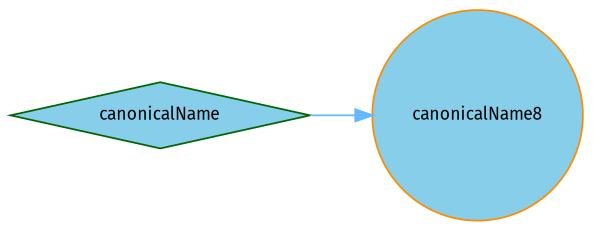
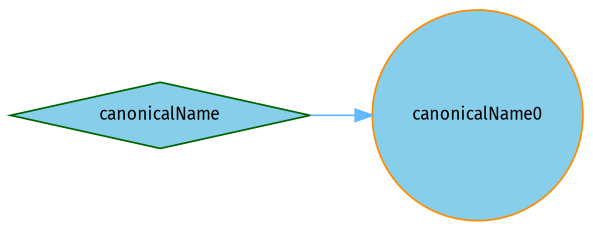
(478, 115) -> (478, 115)
